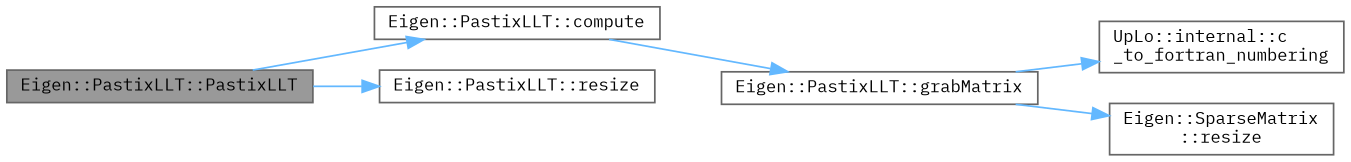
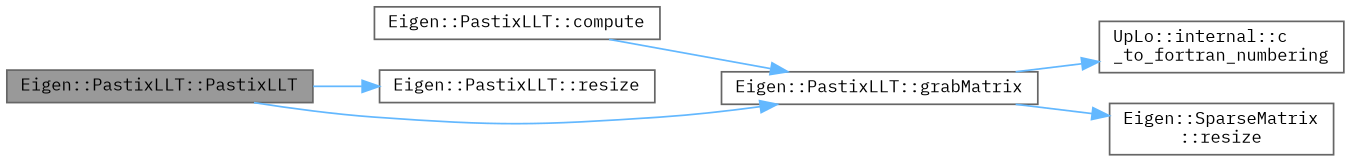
(330, 56) -> (507, 124)
